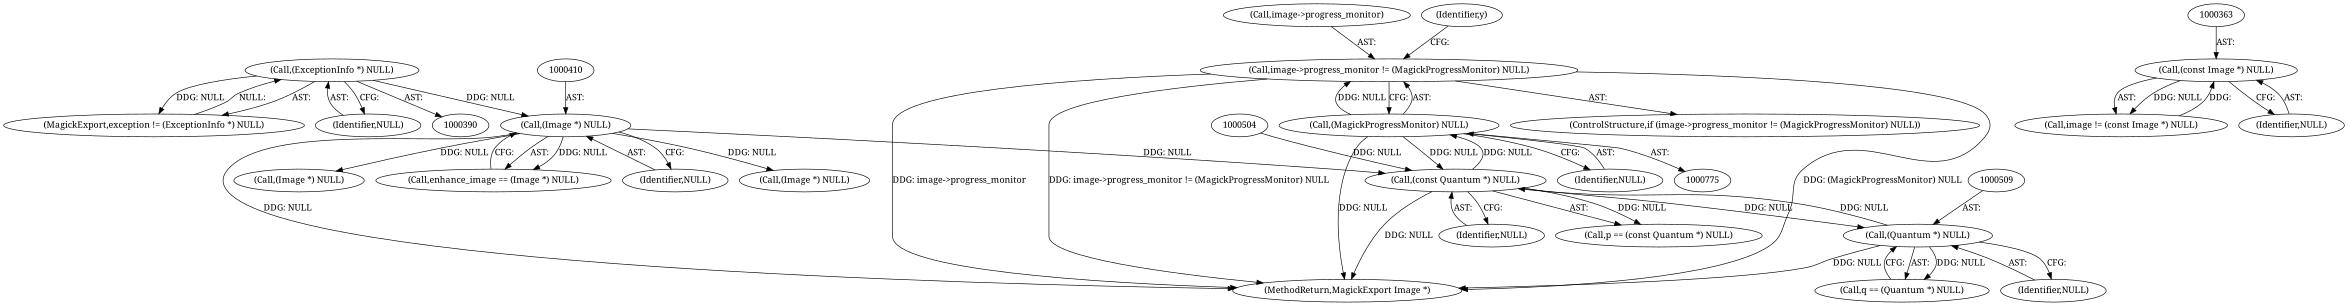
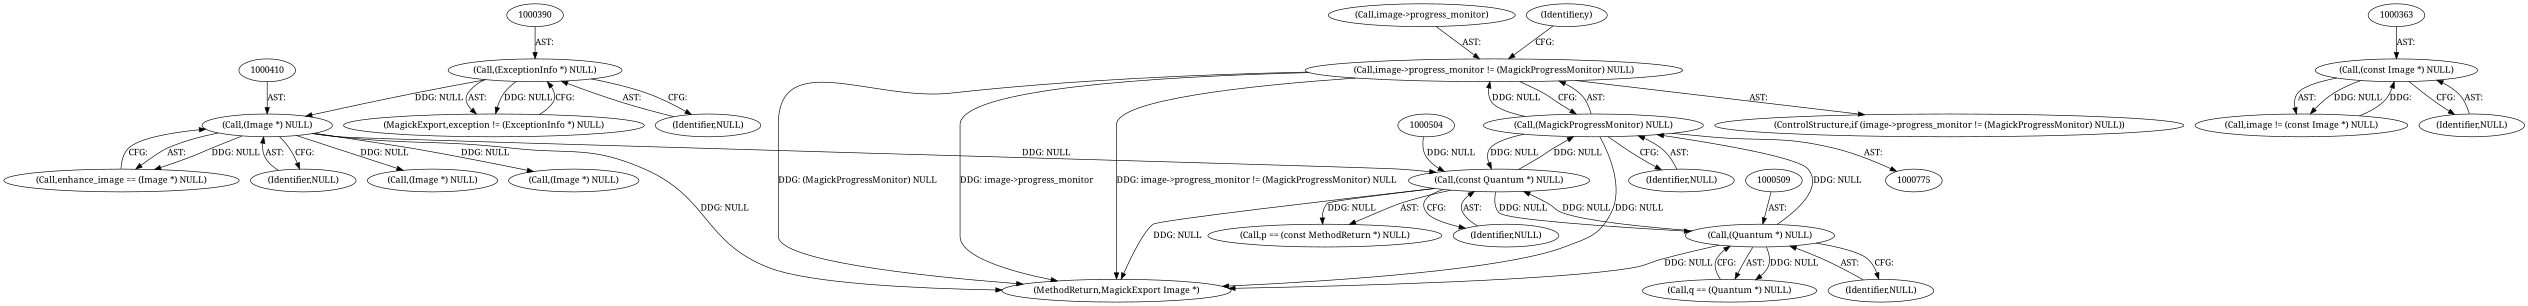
(253, 98) -> (566, 98)
(396, 98) -> (535, 40)
none -> (1772, 155)
(1659, 236) -> (1325, 236)
